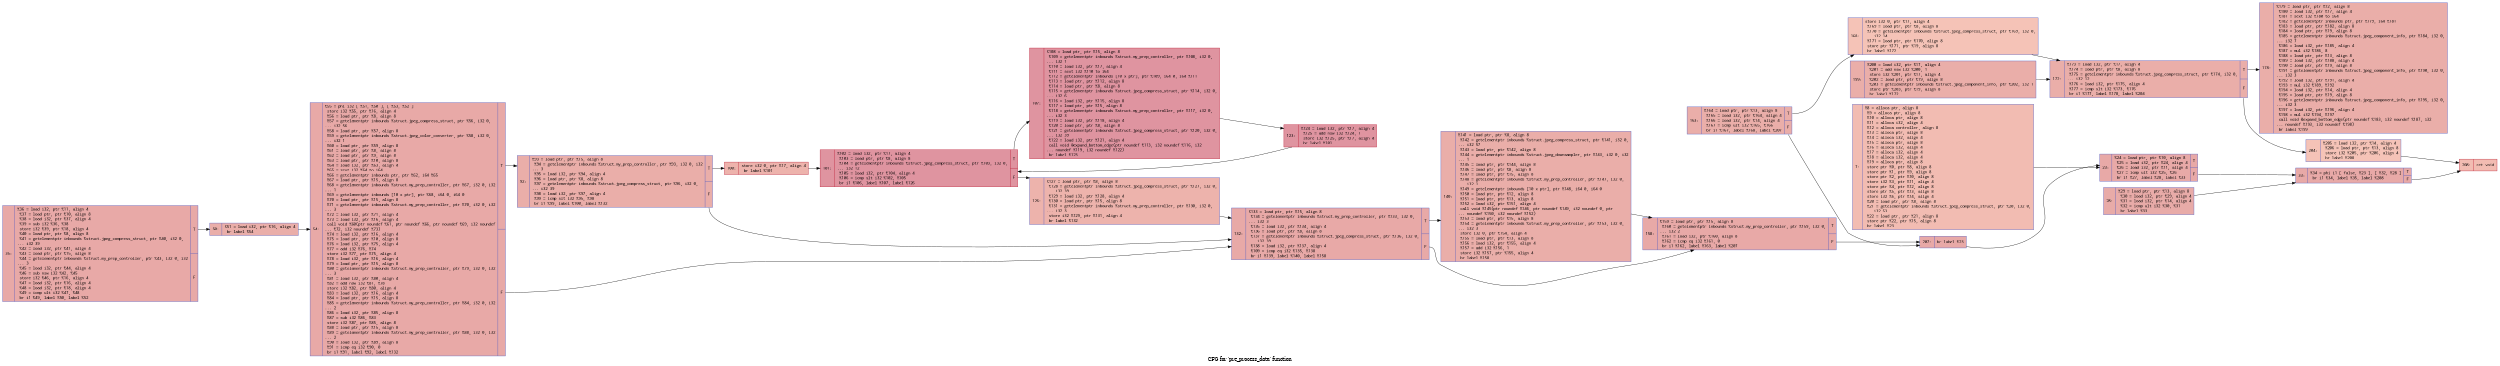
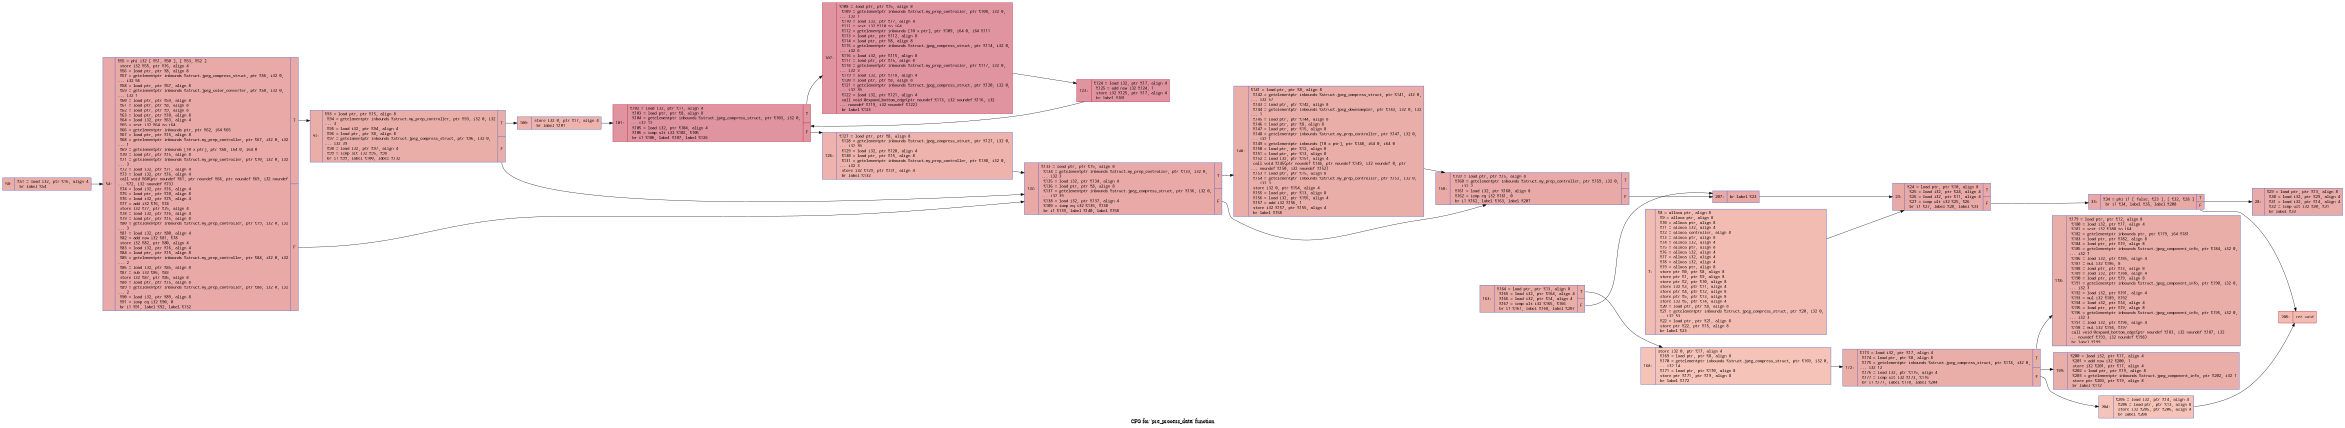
(2041, 79) -> (2045, 369)
(766, 168) -> (559, 123)
(2243, 189) -> (2227, 202)
(100, 254) -> none
